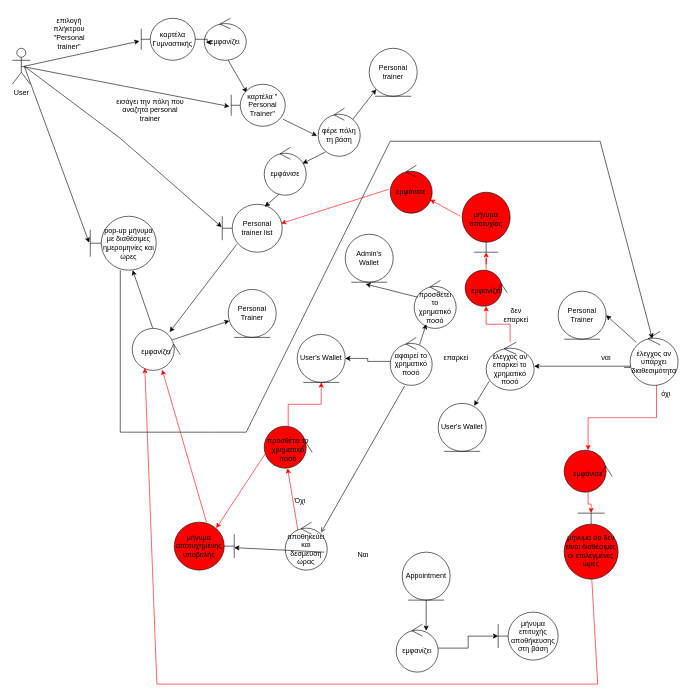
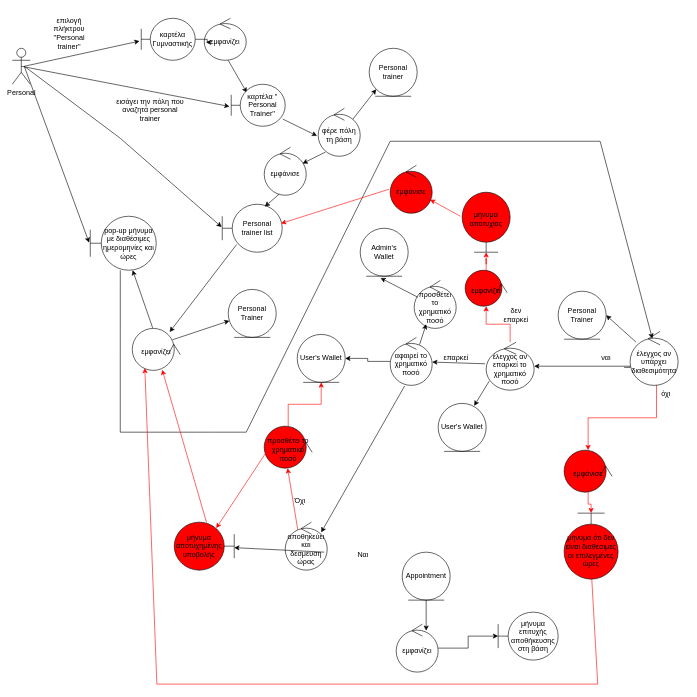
(22, 93) -> (22, 93)
(369, 258) -> (384, 252)
none -> (444, 363)
(323, 529) -> (324, 527)
